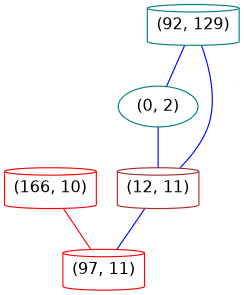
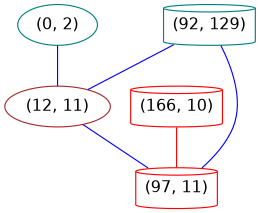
(175, 66) -> (237, 111)
(158, 188) -> (58, 107)
